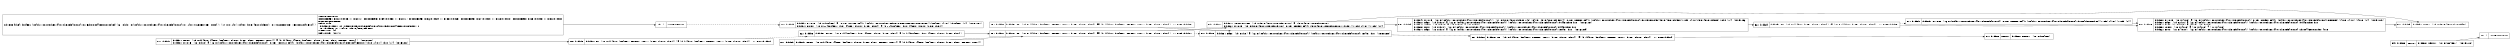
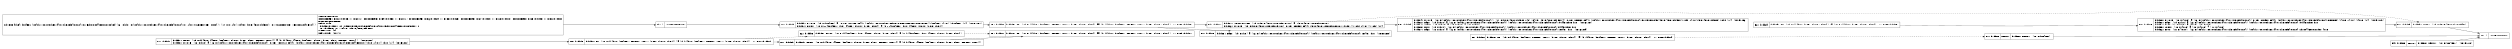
(1872, 14) -> (1872, 14)
(2019, 21) -> none
(676, 25) -> (676, 25)
(733, 25) -> (733, 25)
none -> (986, 25)
(1750, 25) -> none
(1183, 30) -> (1200, 25)
none -> (2463, 30)
(976, 34) -> (976, 34)
(1196, 34) -> none
(1430, 35) -> none
none -> (2266, 36)
(2499, 36) -> (2499, 36)
(1829, 37) -> (1829, 37)
none -> (776, 42)
